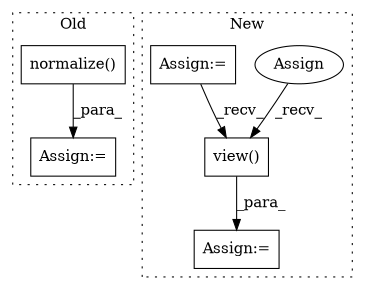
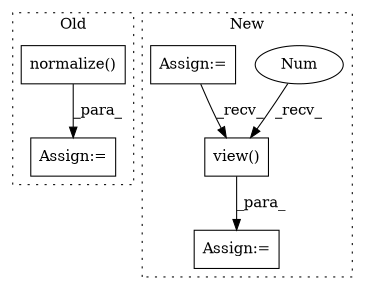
(299, 65) -> (299, 65)
